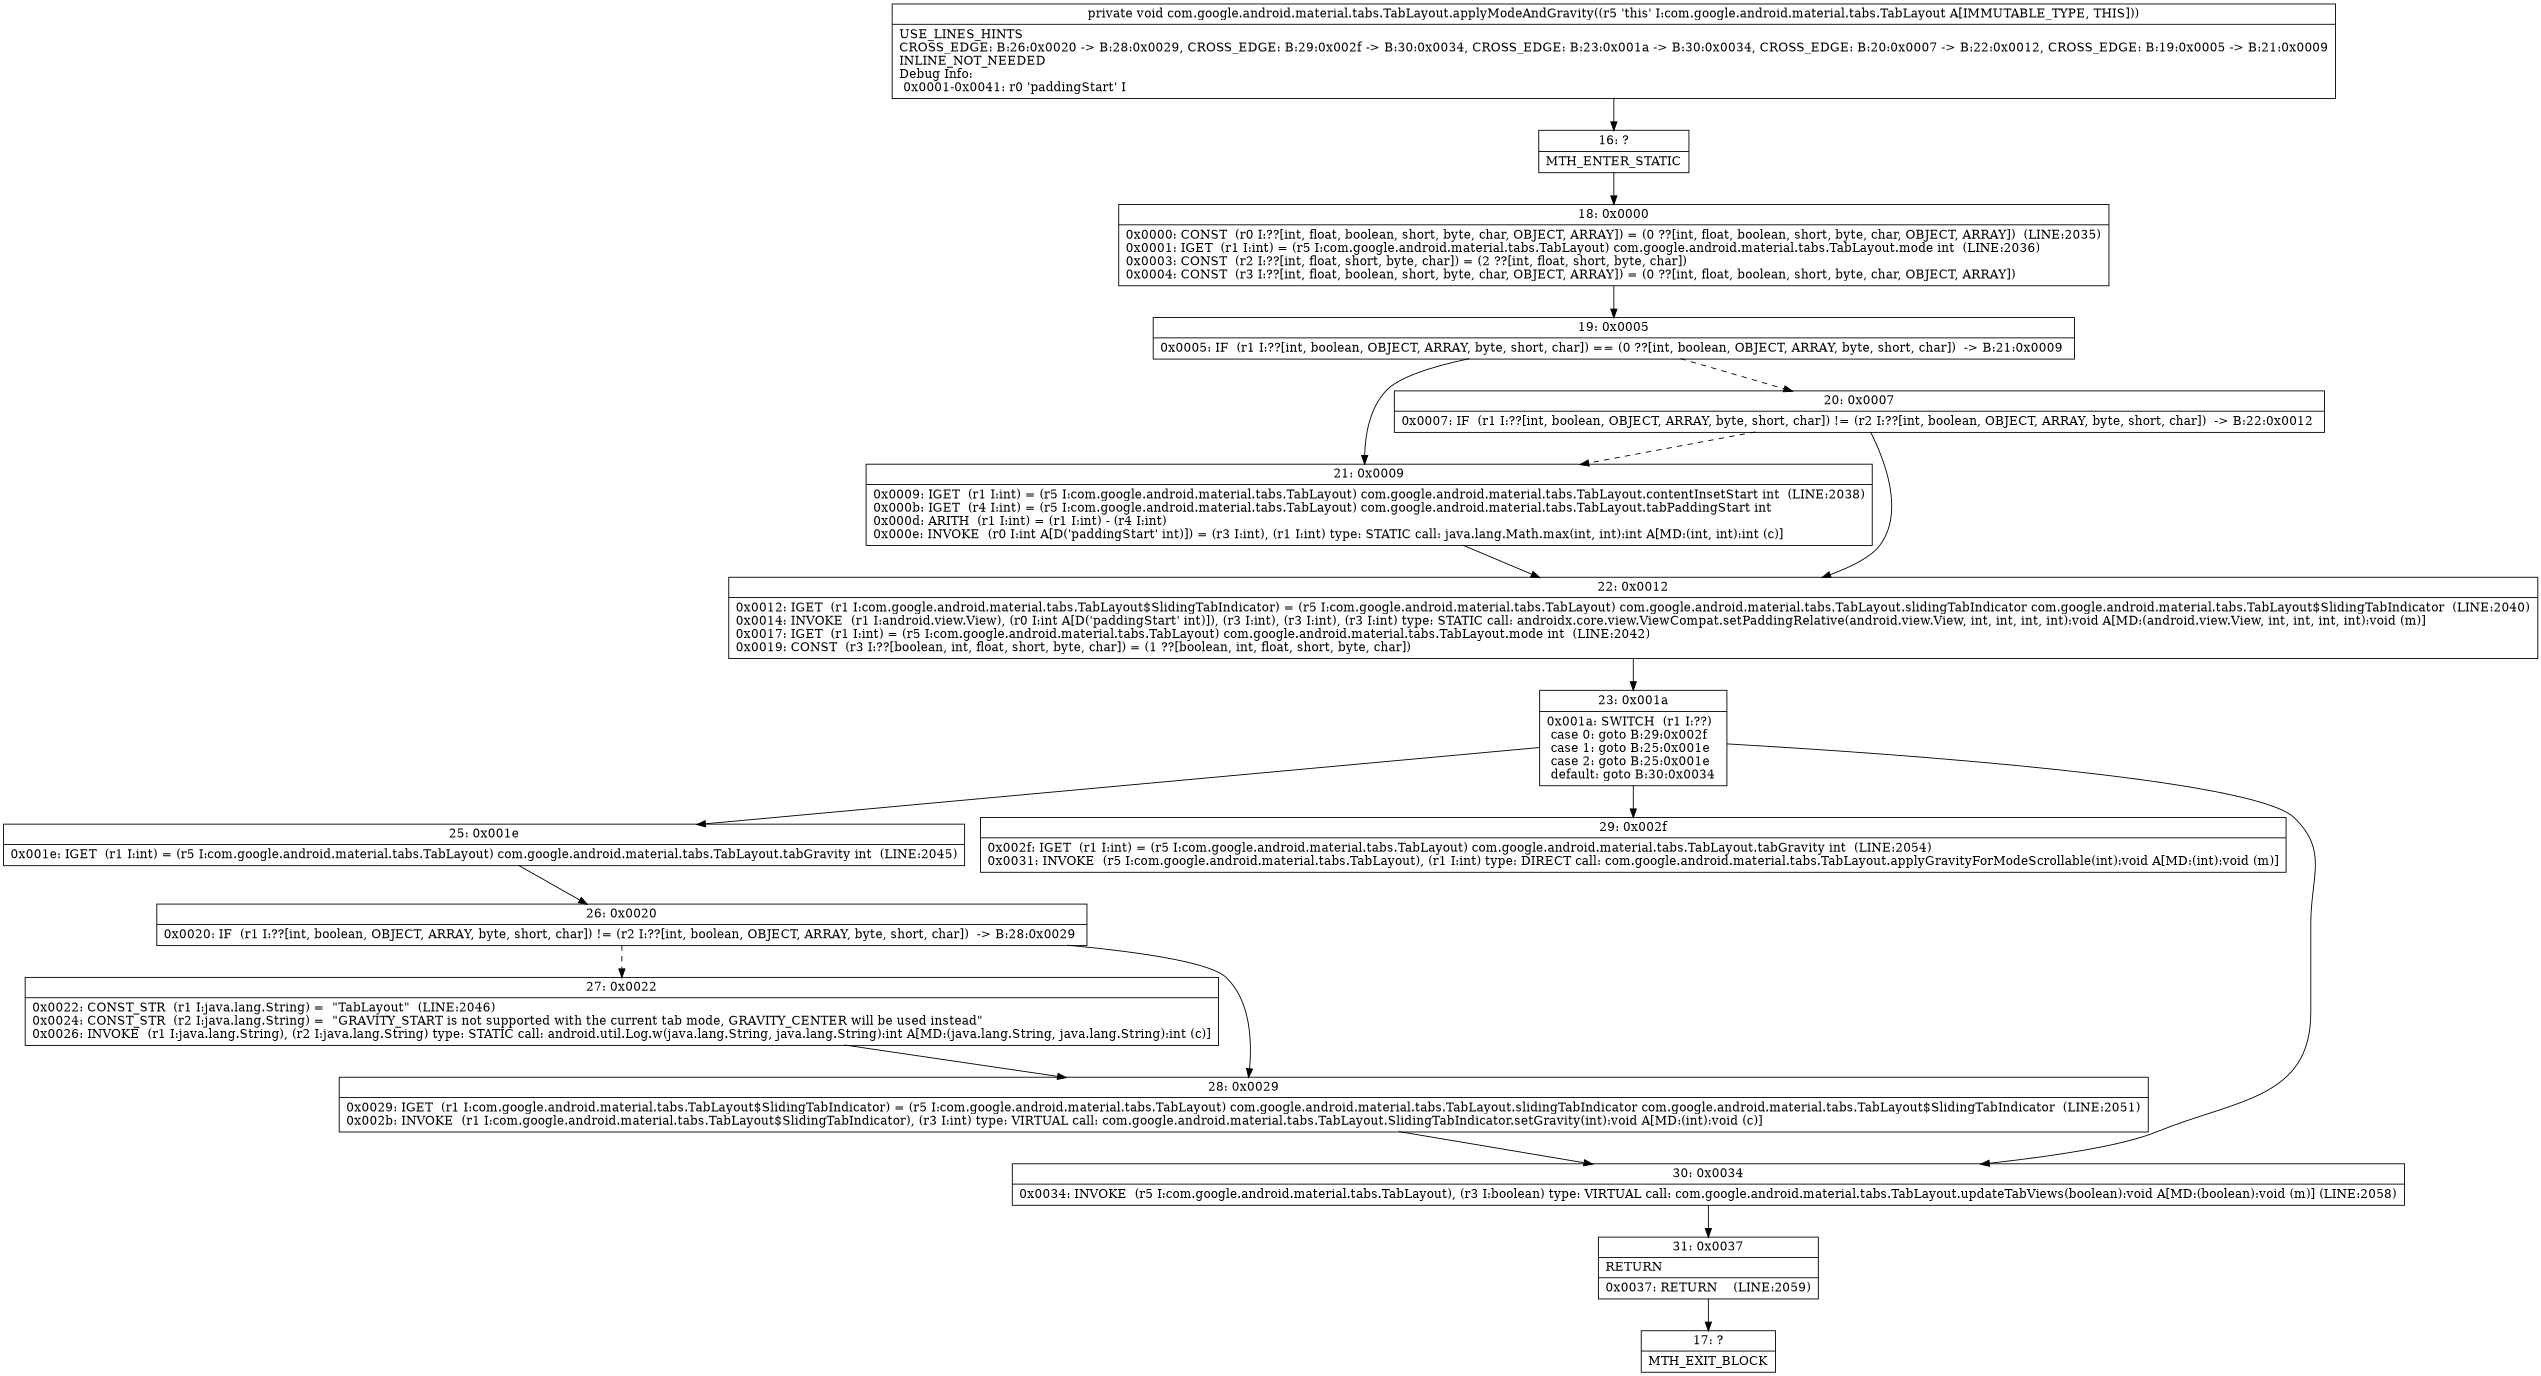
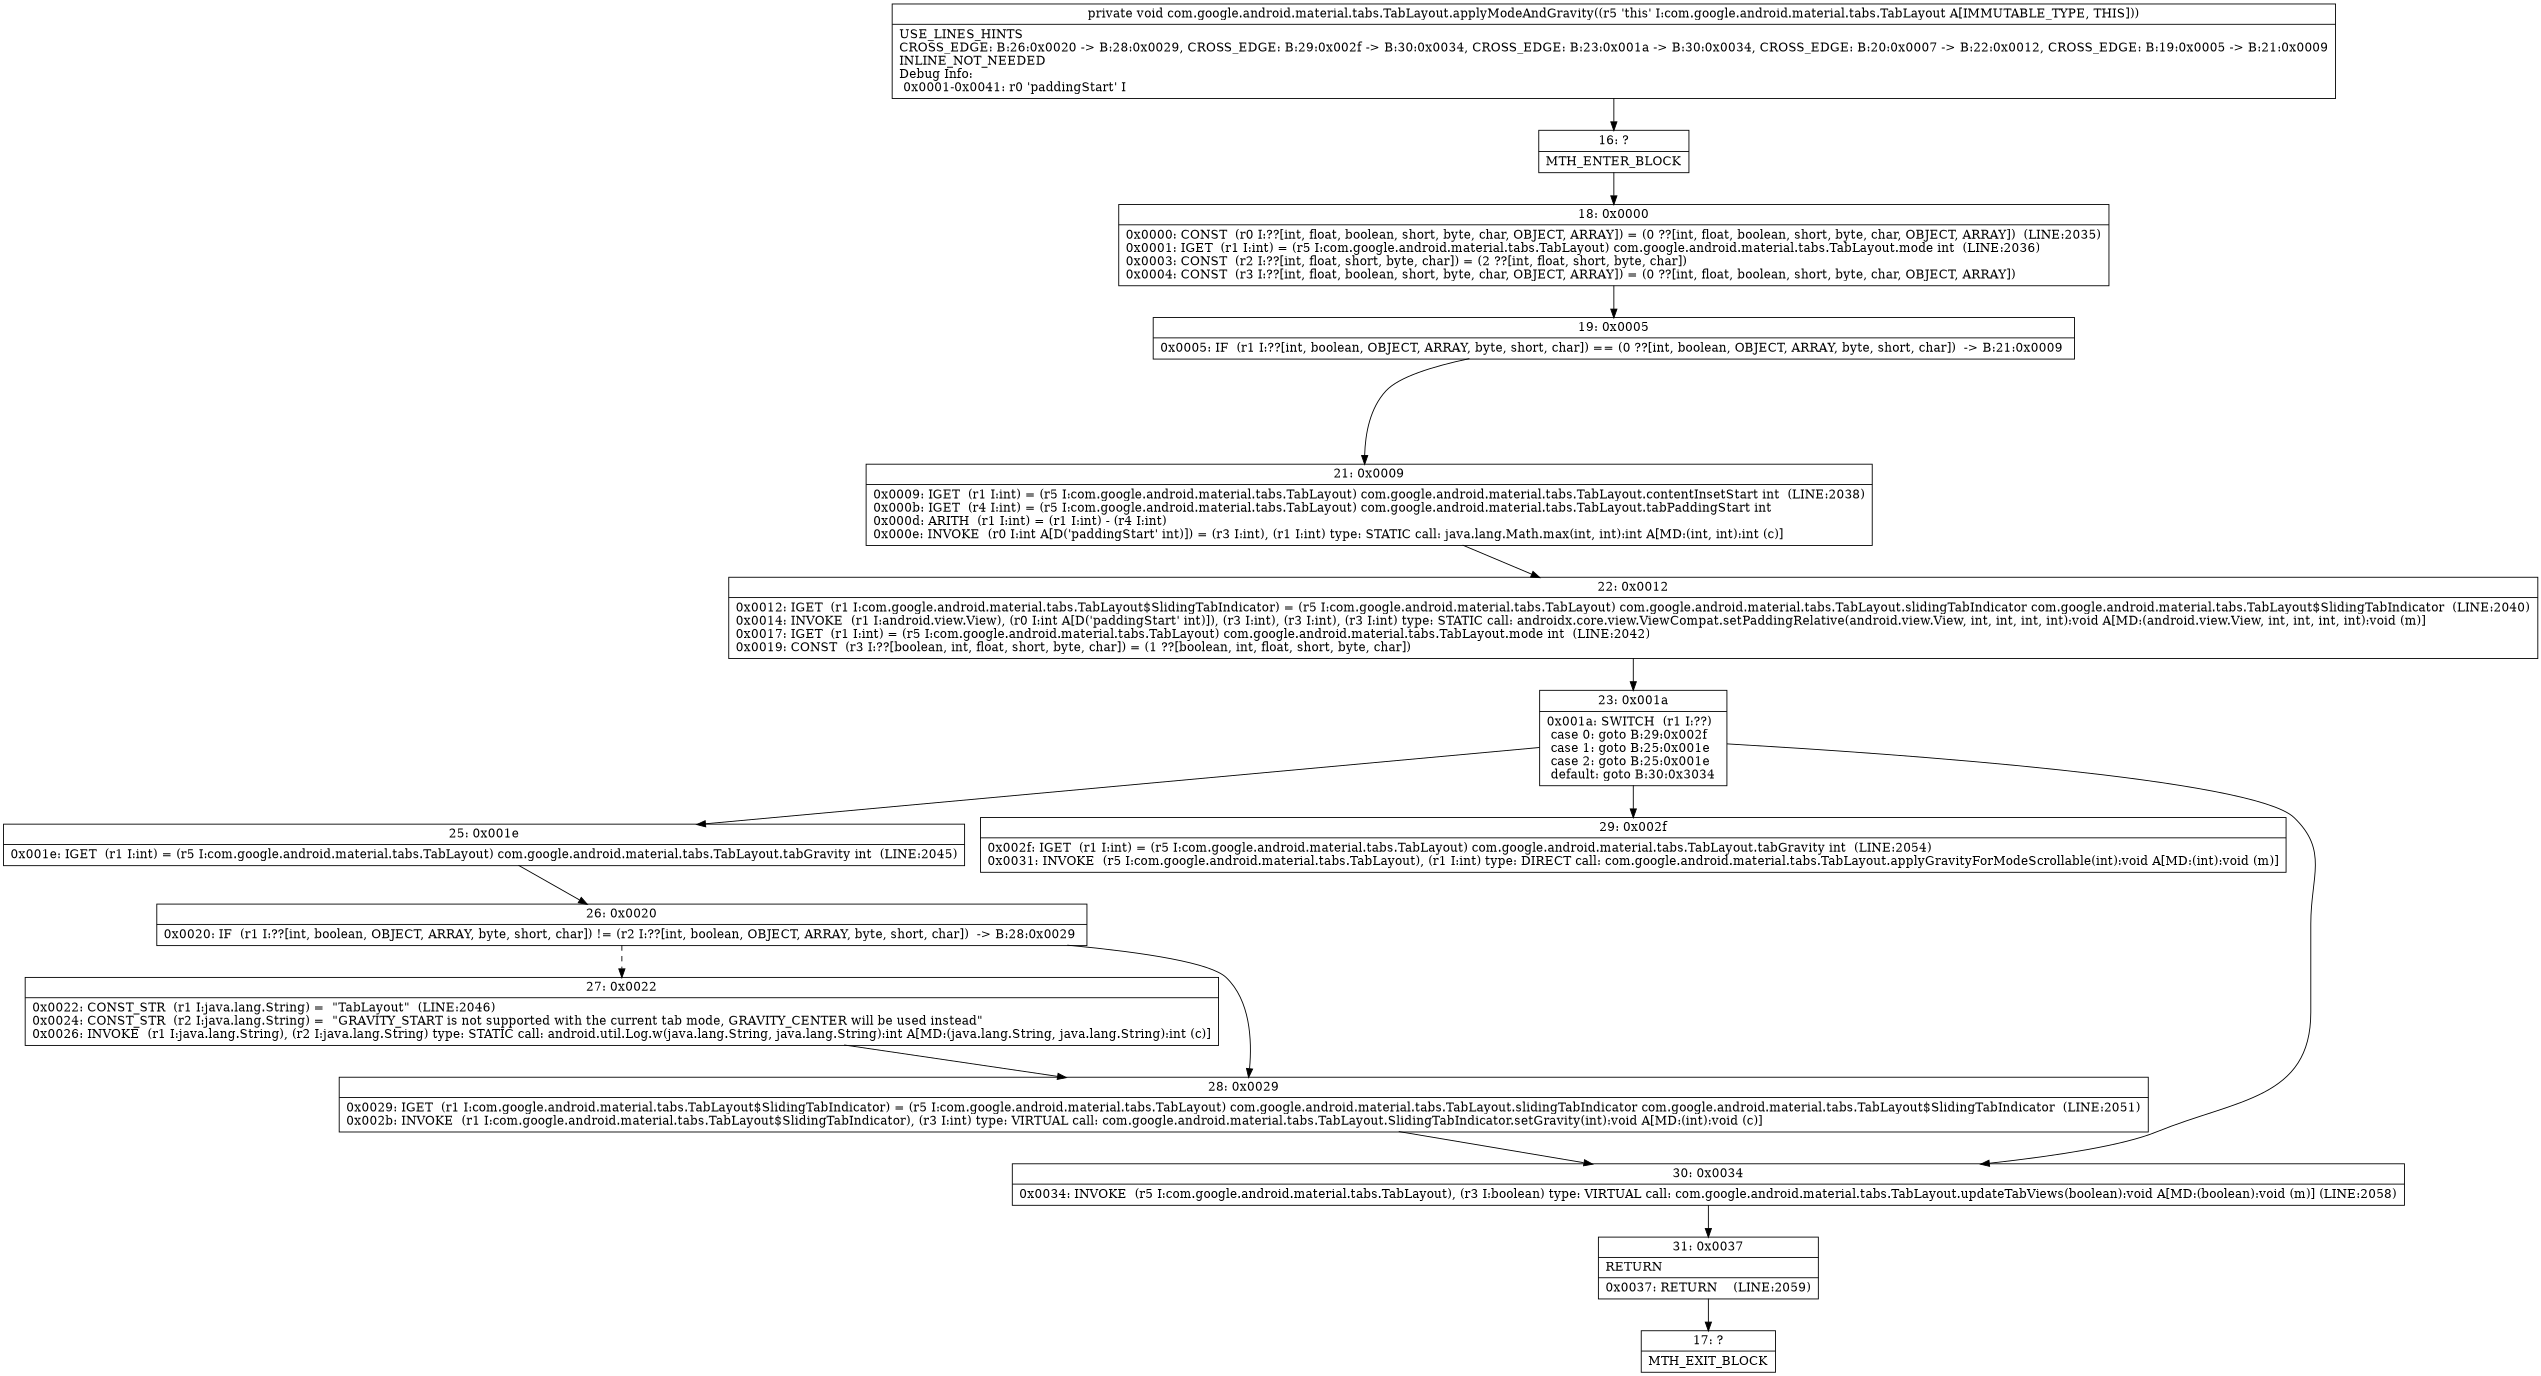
(1614, 162) -> (1614, 162)
(1859, 412) -> none
(1633, 775) -> (1633, 775)
